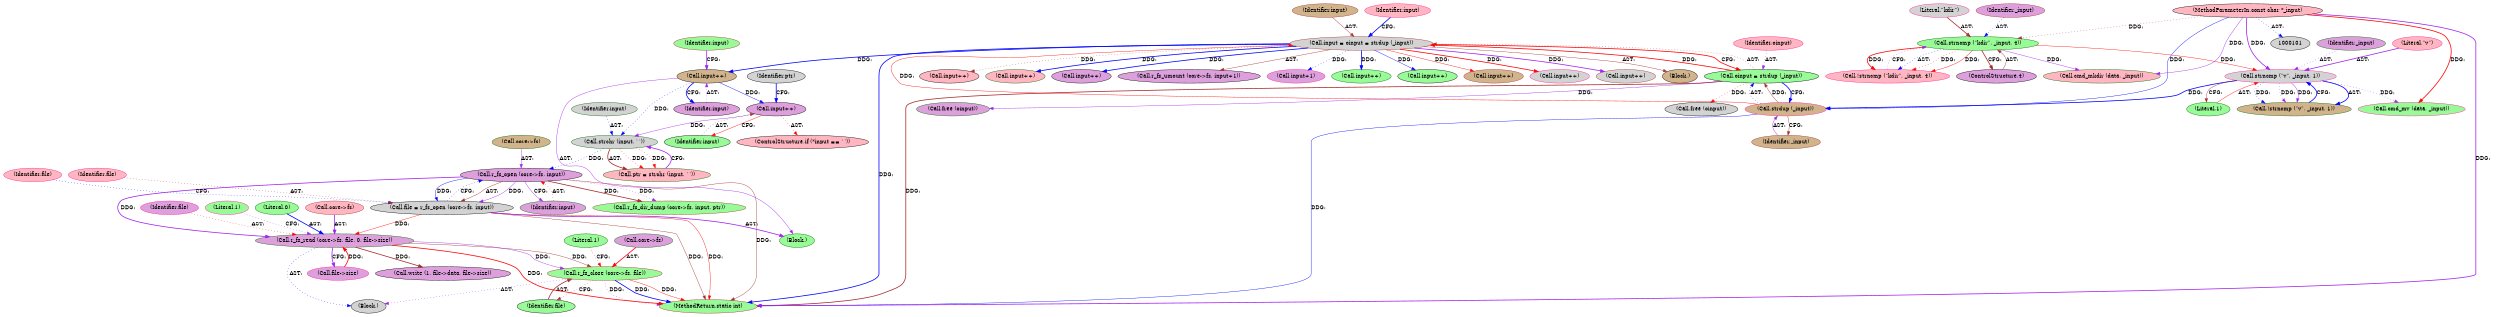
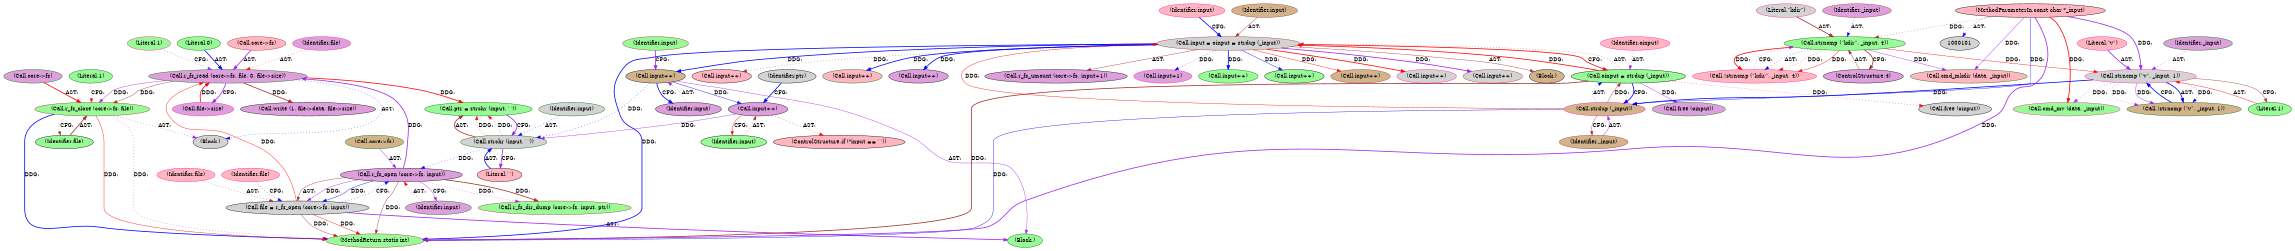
none -> (500, 175)
(657, 175) -> (478, 109)
(524, 277) -> (383, 84)
